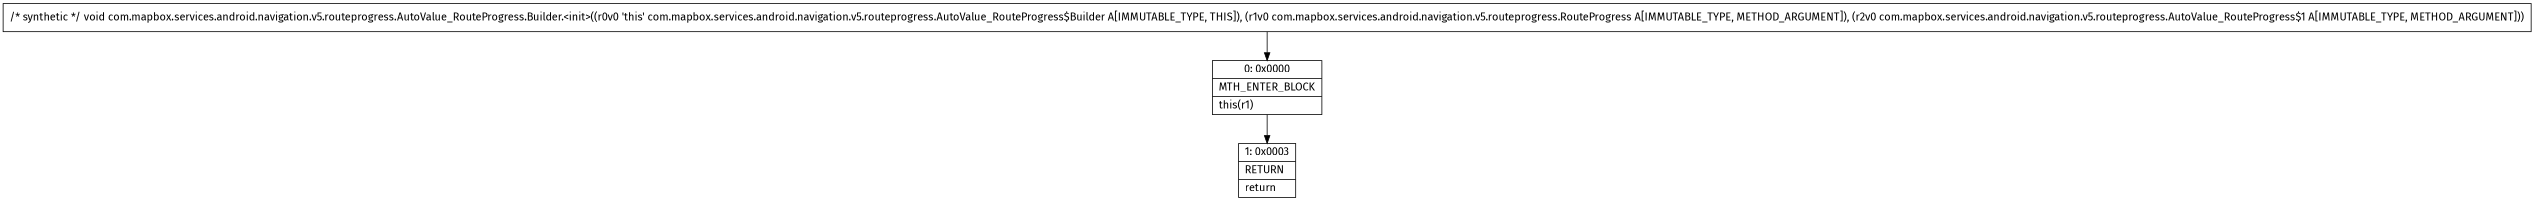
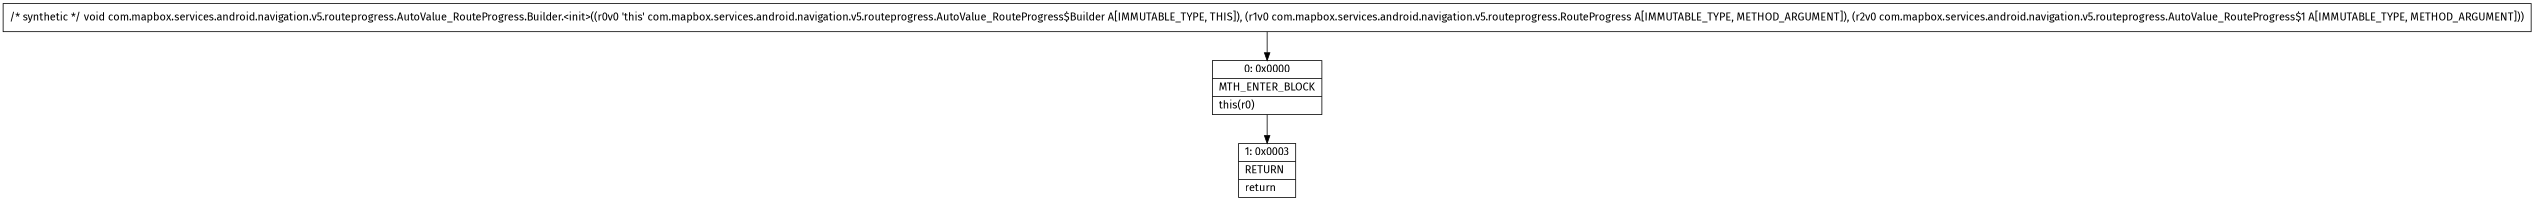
(1236, 105) -> (1237, 105)
